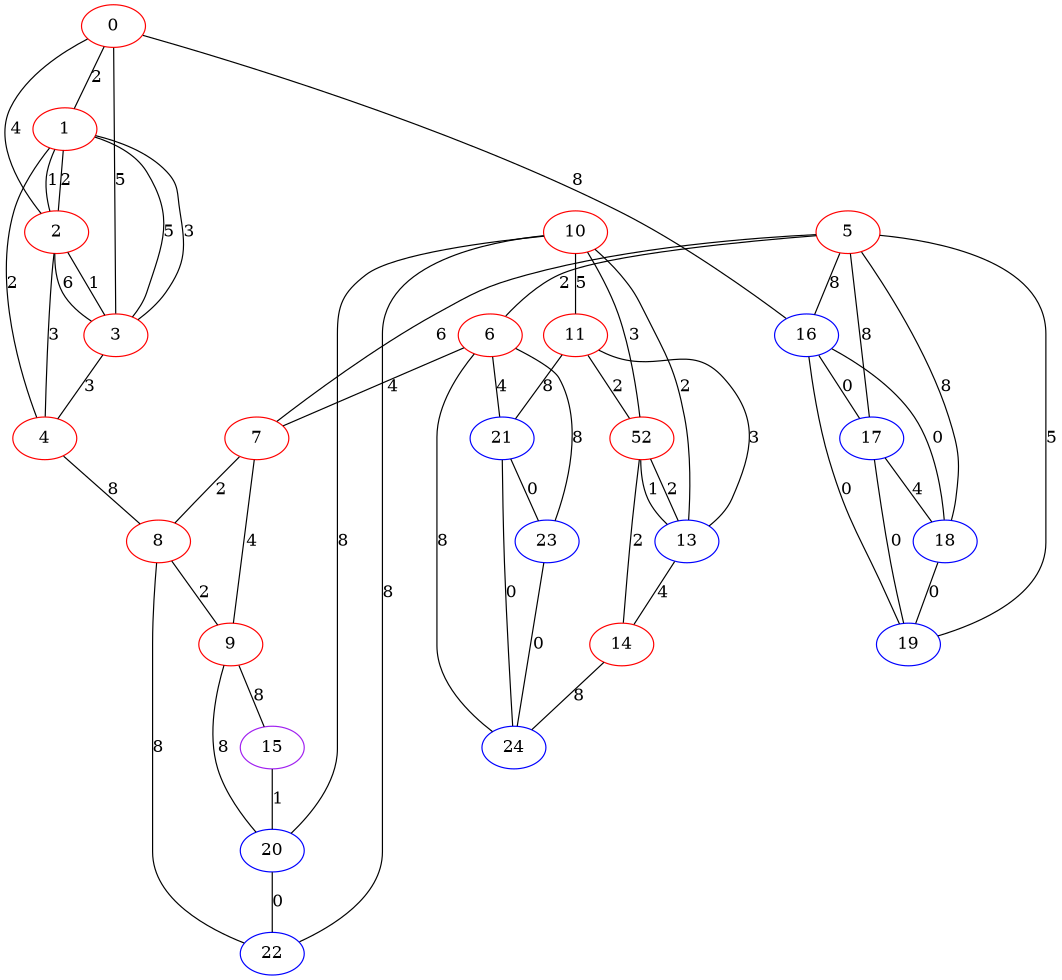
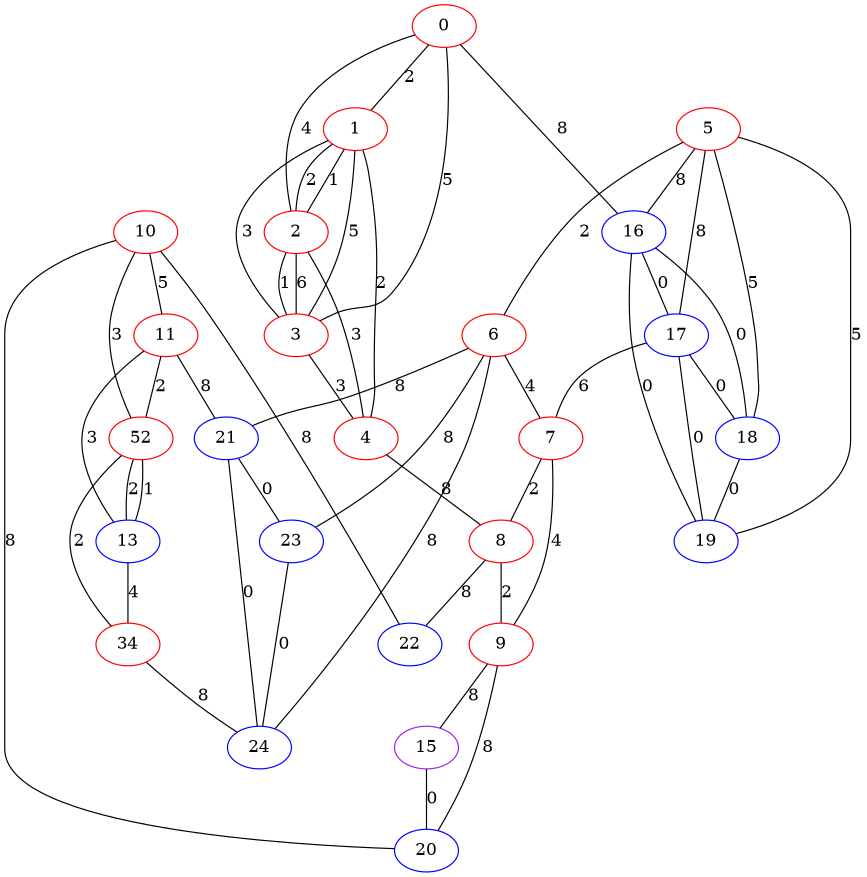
(527, 275) -> (591, 368)
(673, 373) -> none
(502, 387) -> (400, 387)
(946, 387) -> (753, 284)
(918, 490) -> (721, 387)
(622, 644) -> (128, 644)
(278, 799) -> (432, 799)
(272, 902) -> none
